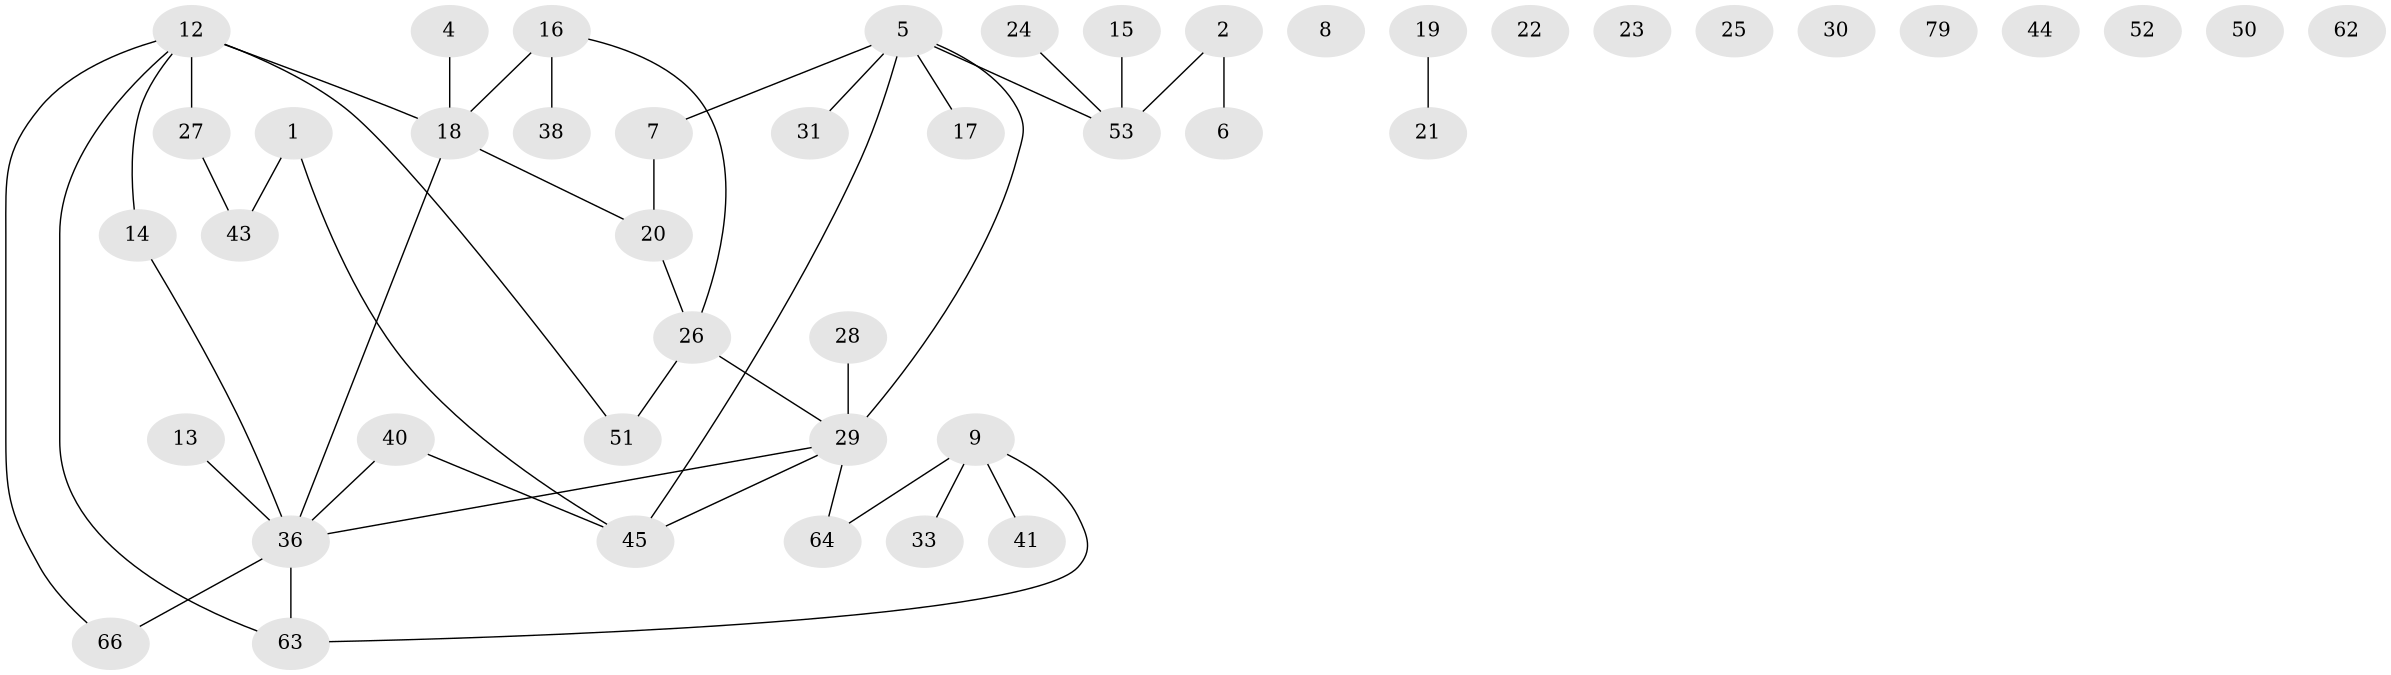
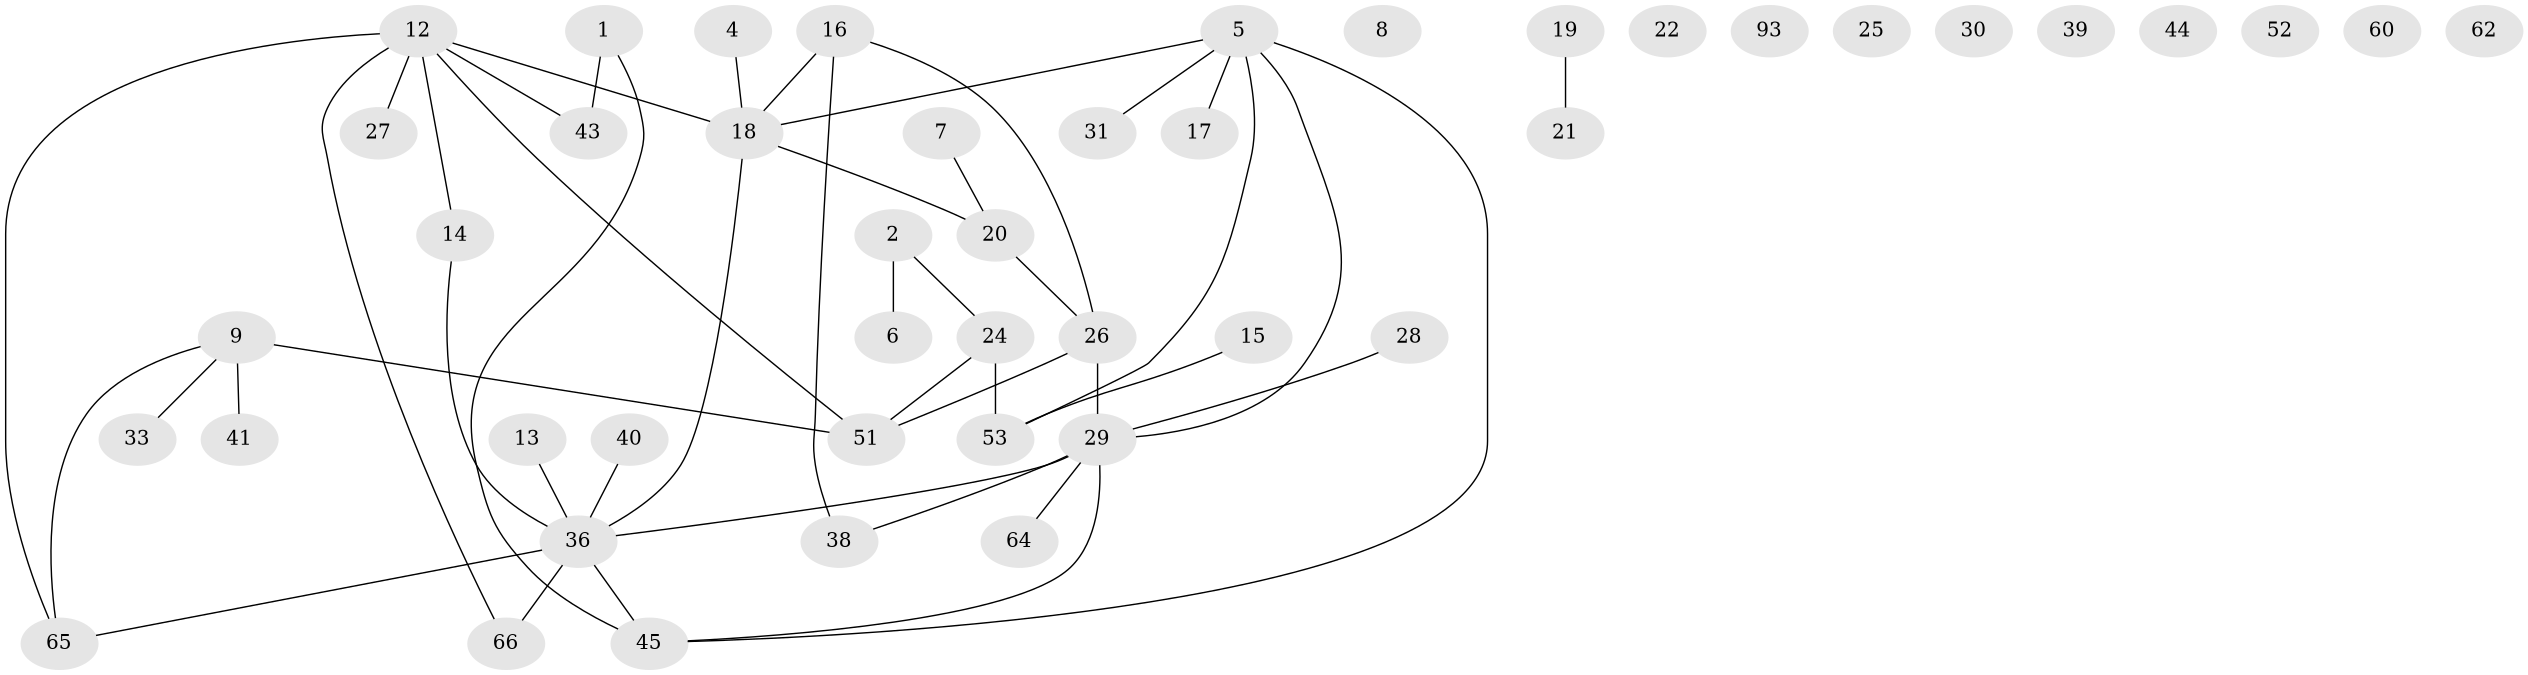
(1632, 31) -> (1770, 31)
(1939, 31) -> (2076, 31)
(2245, 31) -> (2382, 31)
(779, 82) -> (992, 82)
(1173, 82) -> (944, 286)
(216, 184) -> (503, 82)
none -> (931, 389)
(516, 491) -> (614, 593)
(899, 491) -> (552, 389)
none -> (971, 495)
(291, 644) -> (60, 644)
